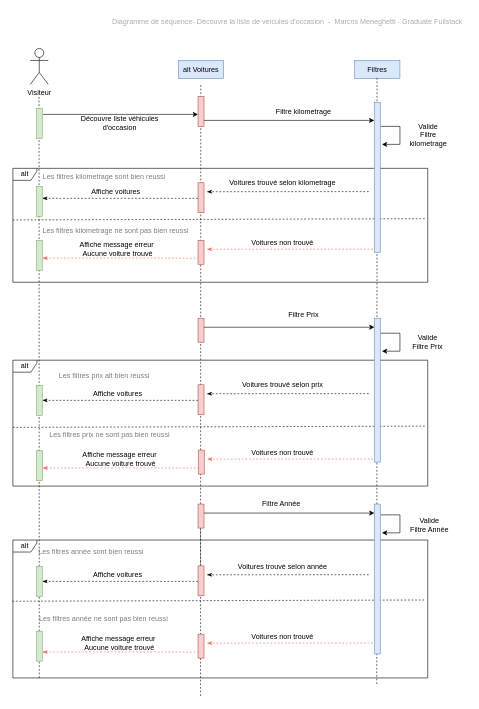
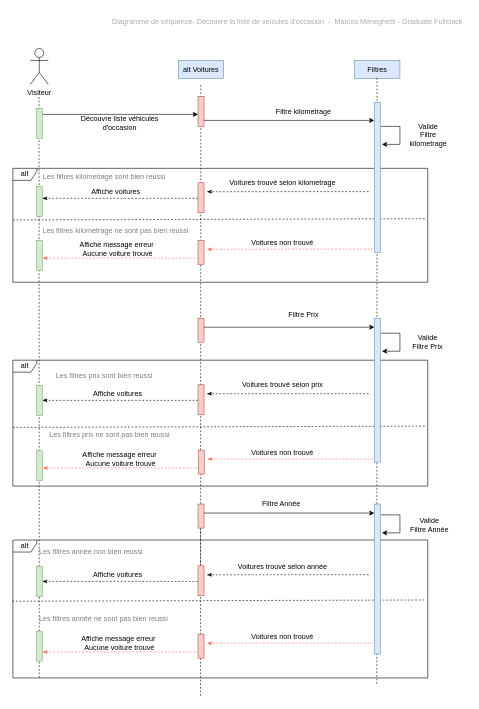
(104, 376) -> (104, 376)
(91, 552) -> (91, 552)
